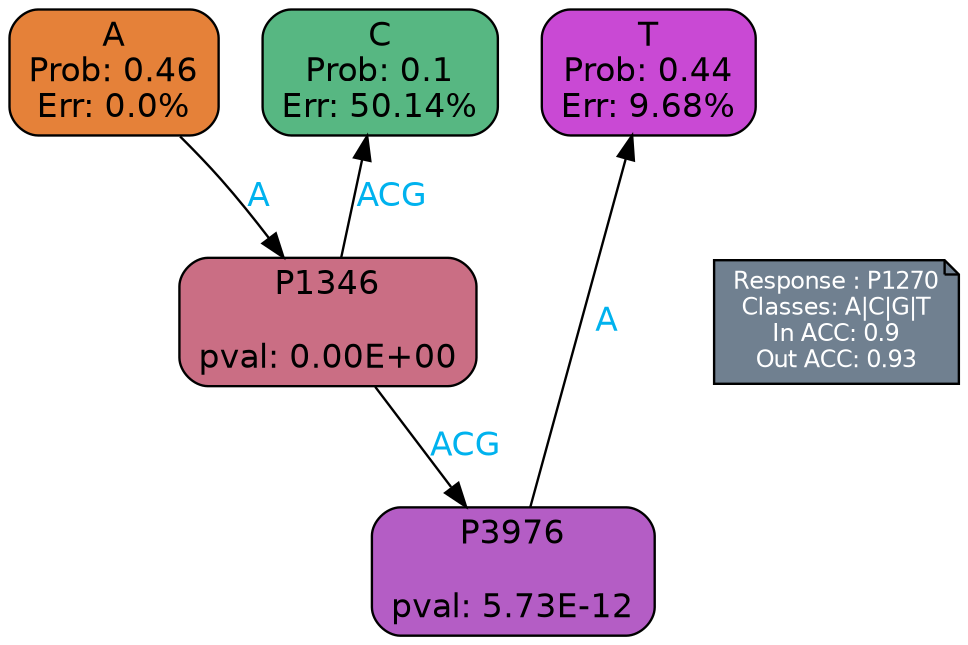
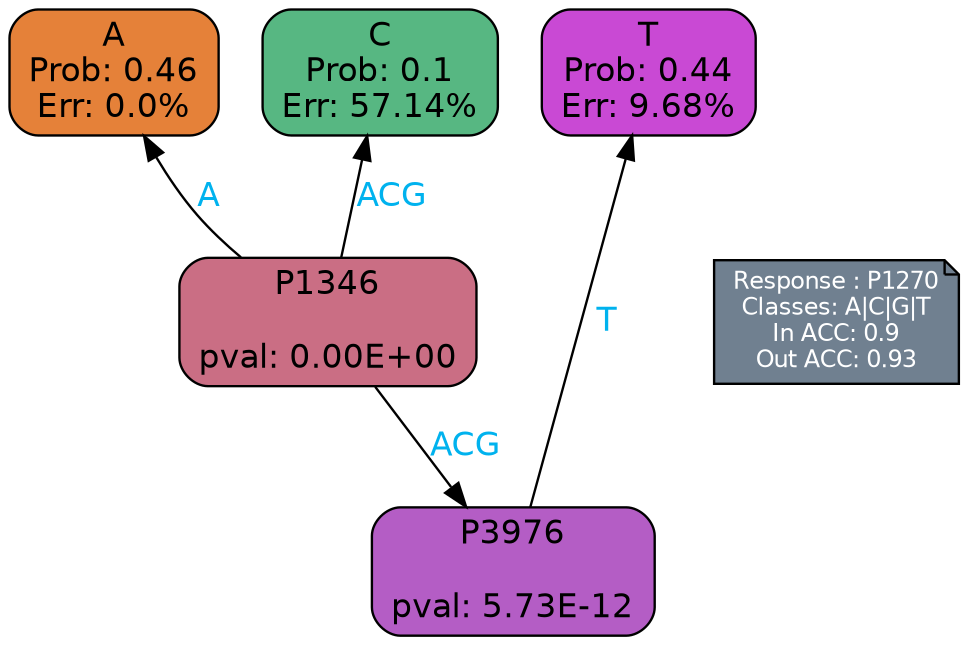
(380, 72) -> (380, 72)
(226, 186) -> (194, 211)
(607, 322) -> (607, 322)
